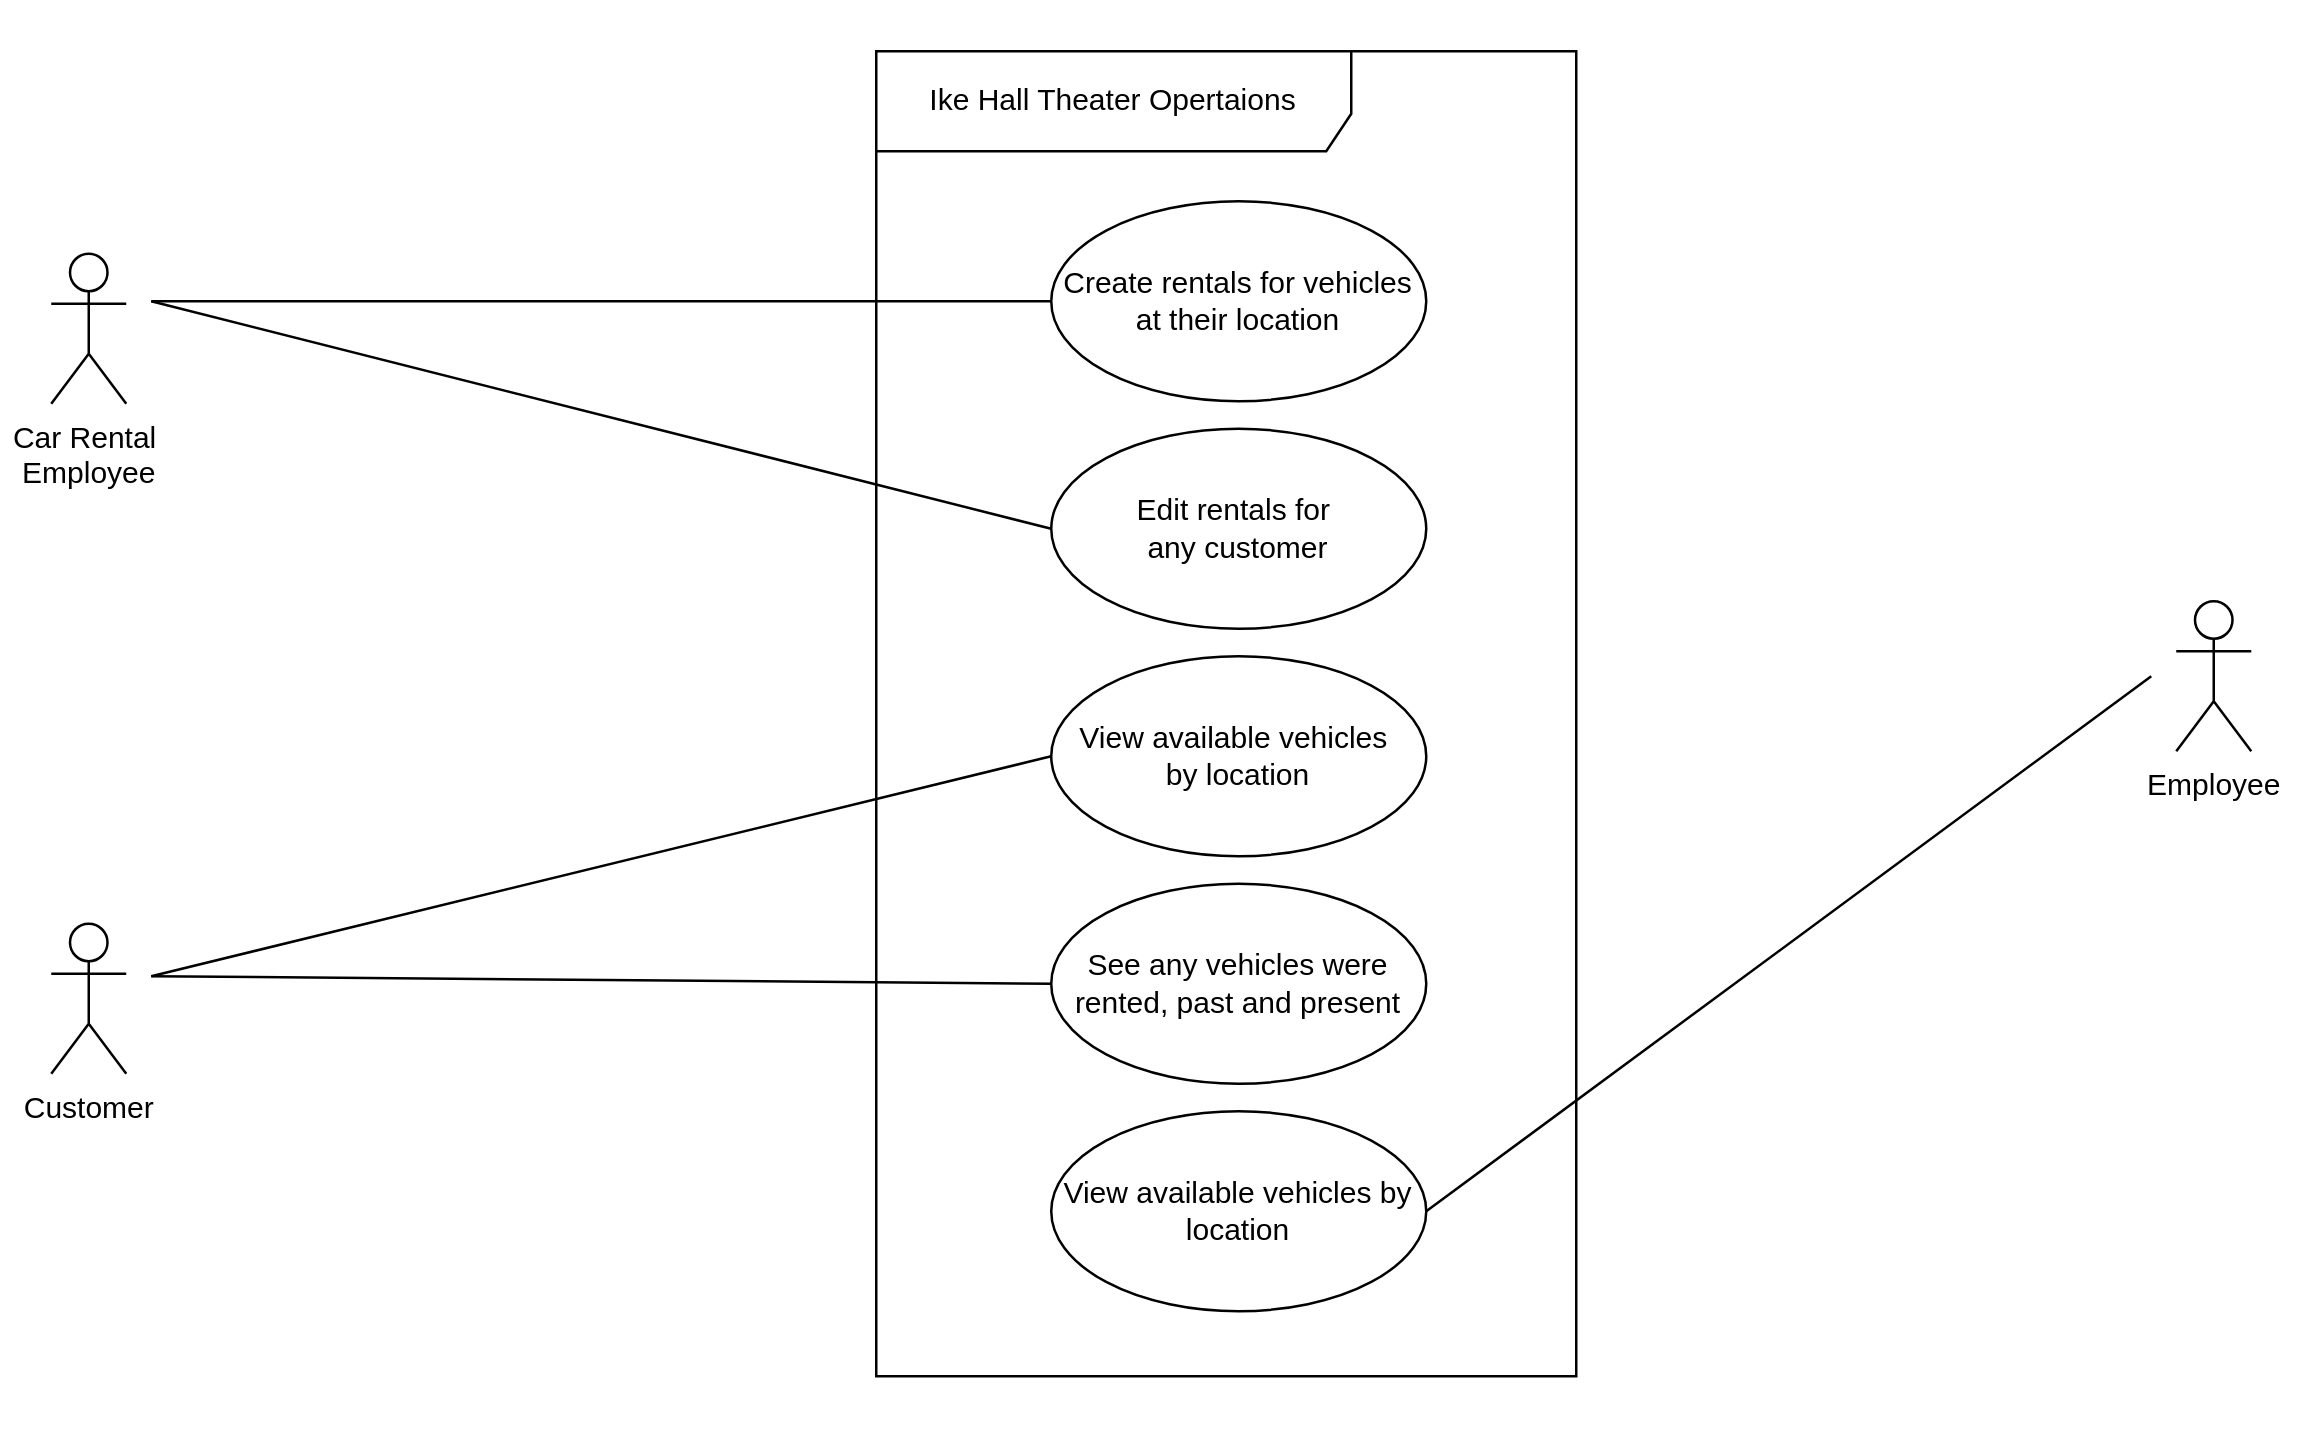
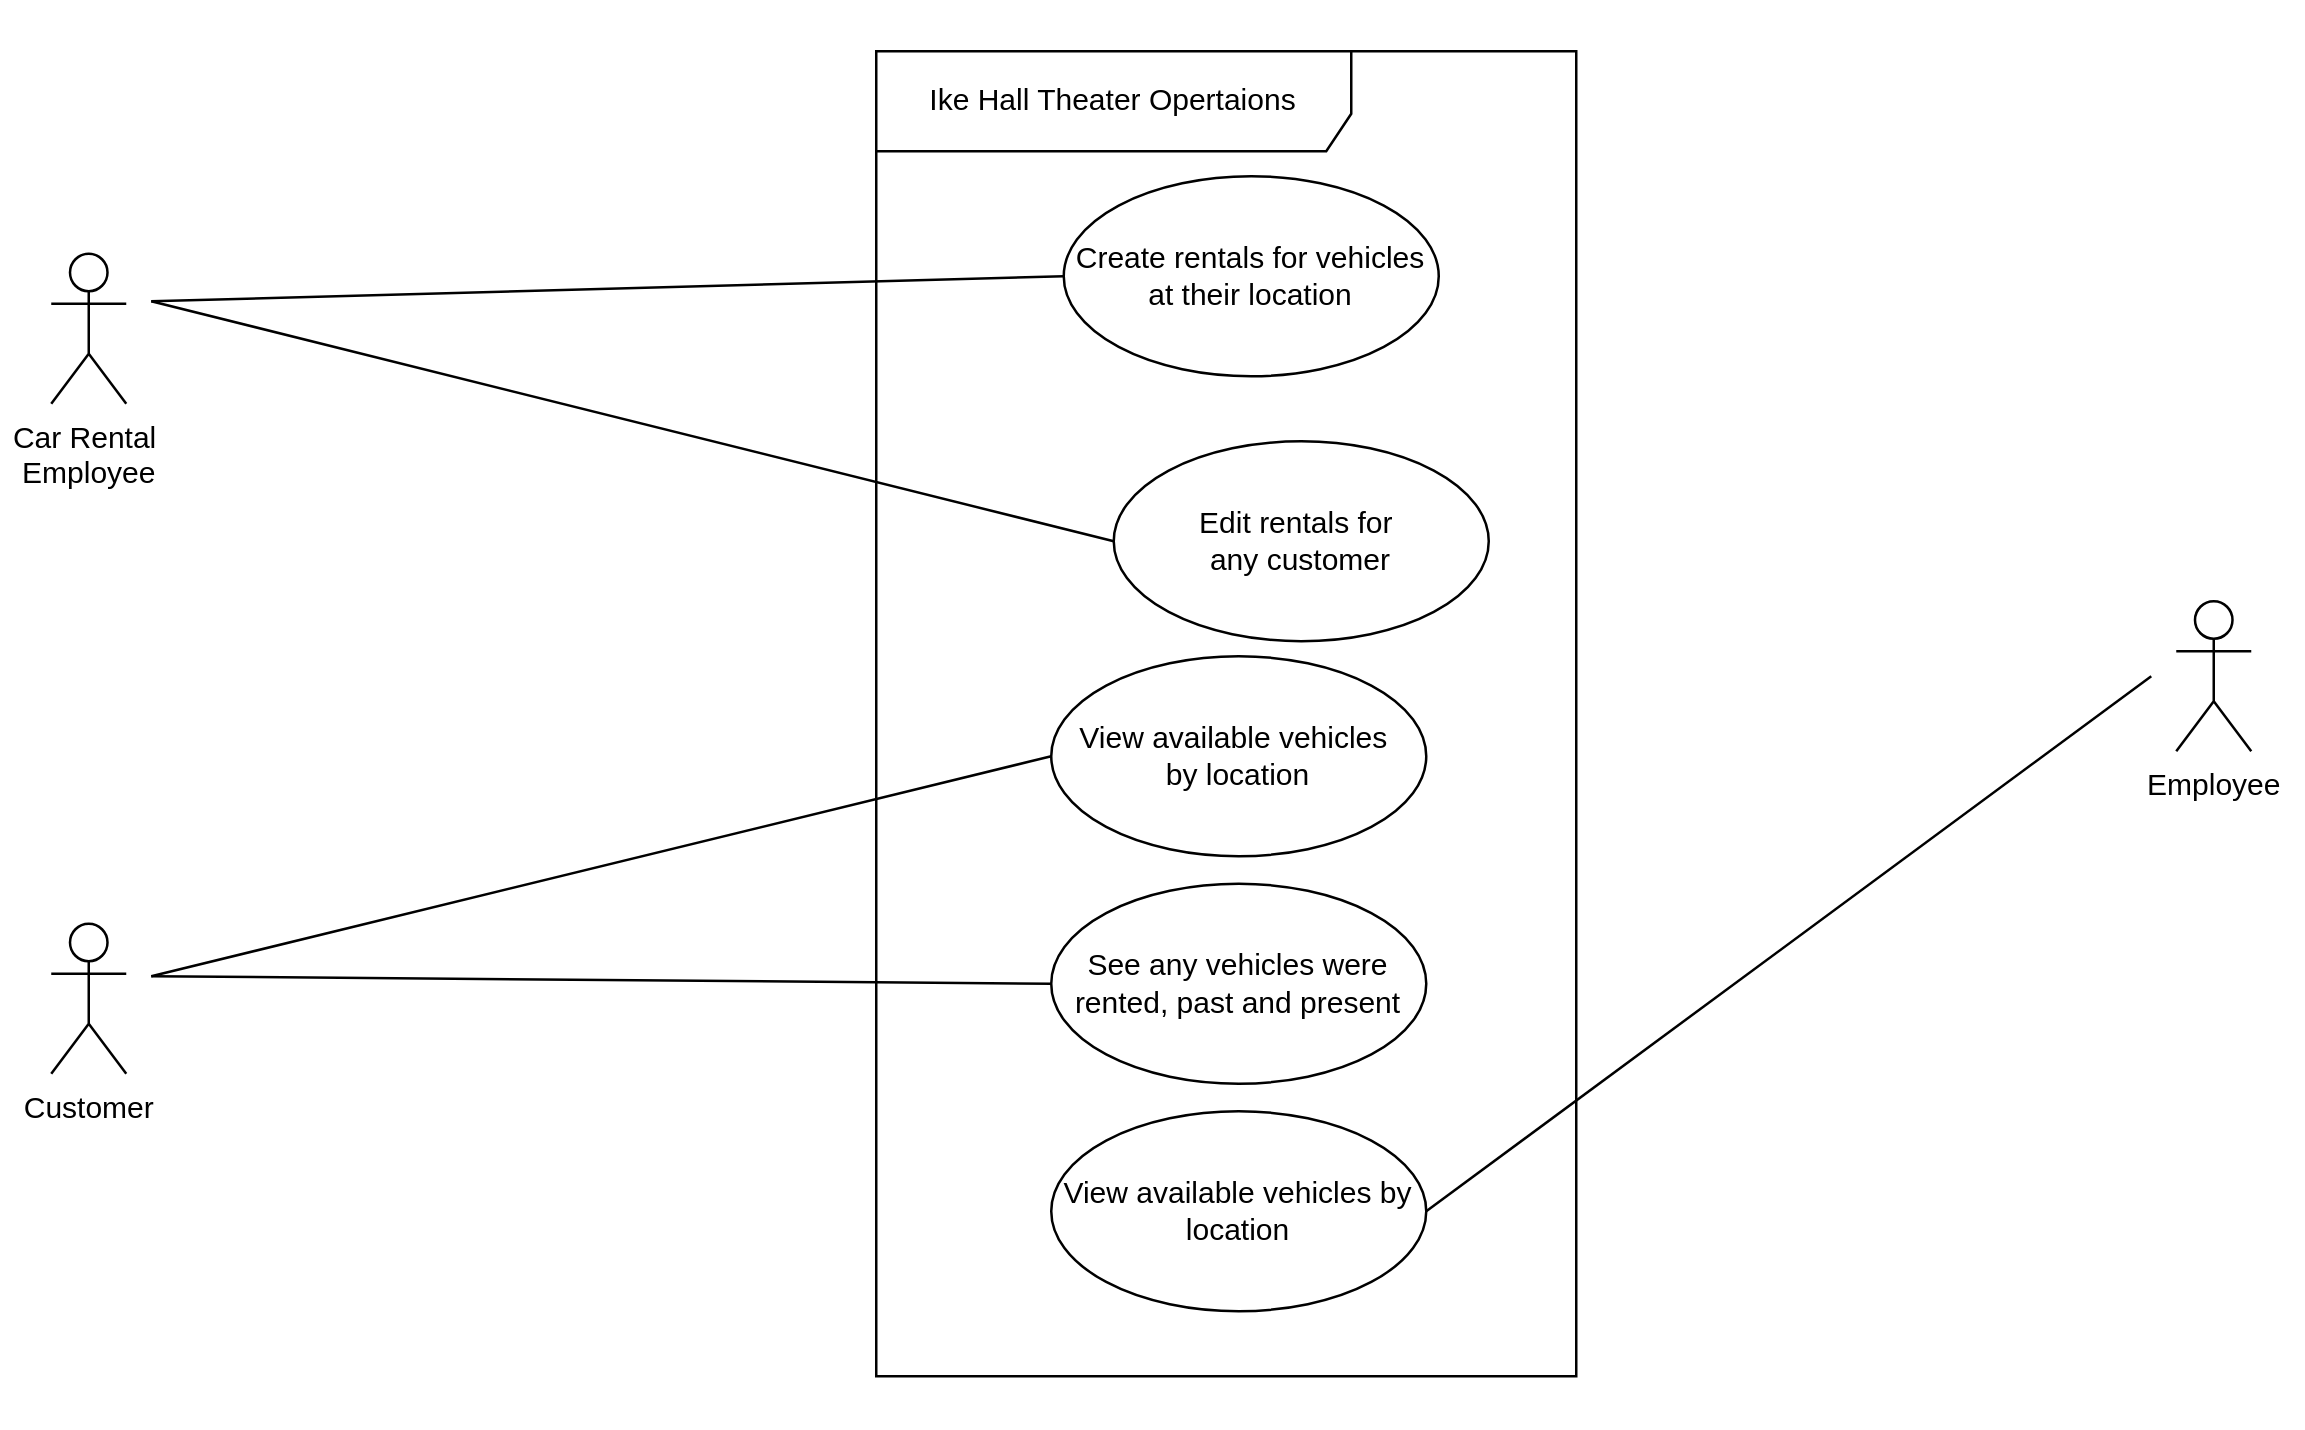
(1239, 301) -> (1251, 276)
(1239, 529) -> (1301, 541)
